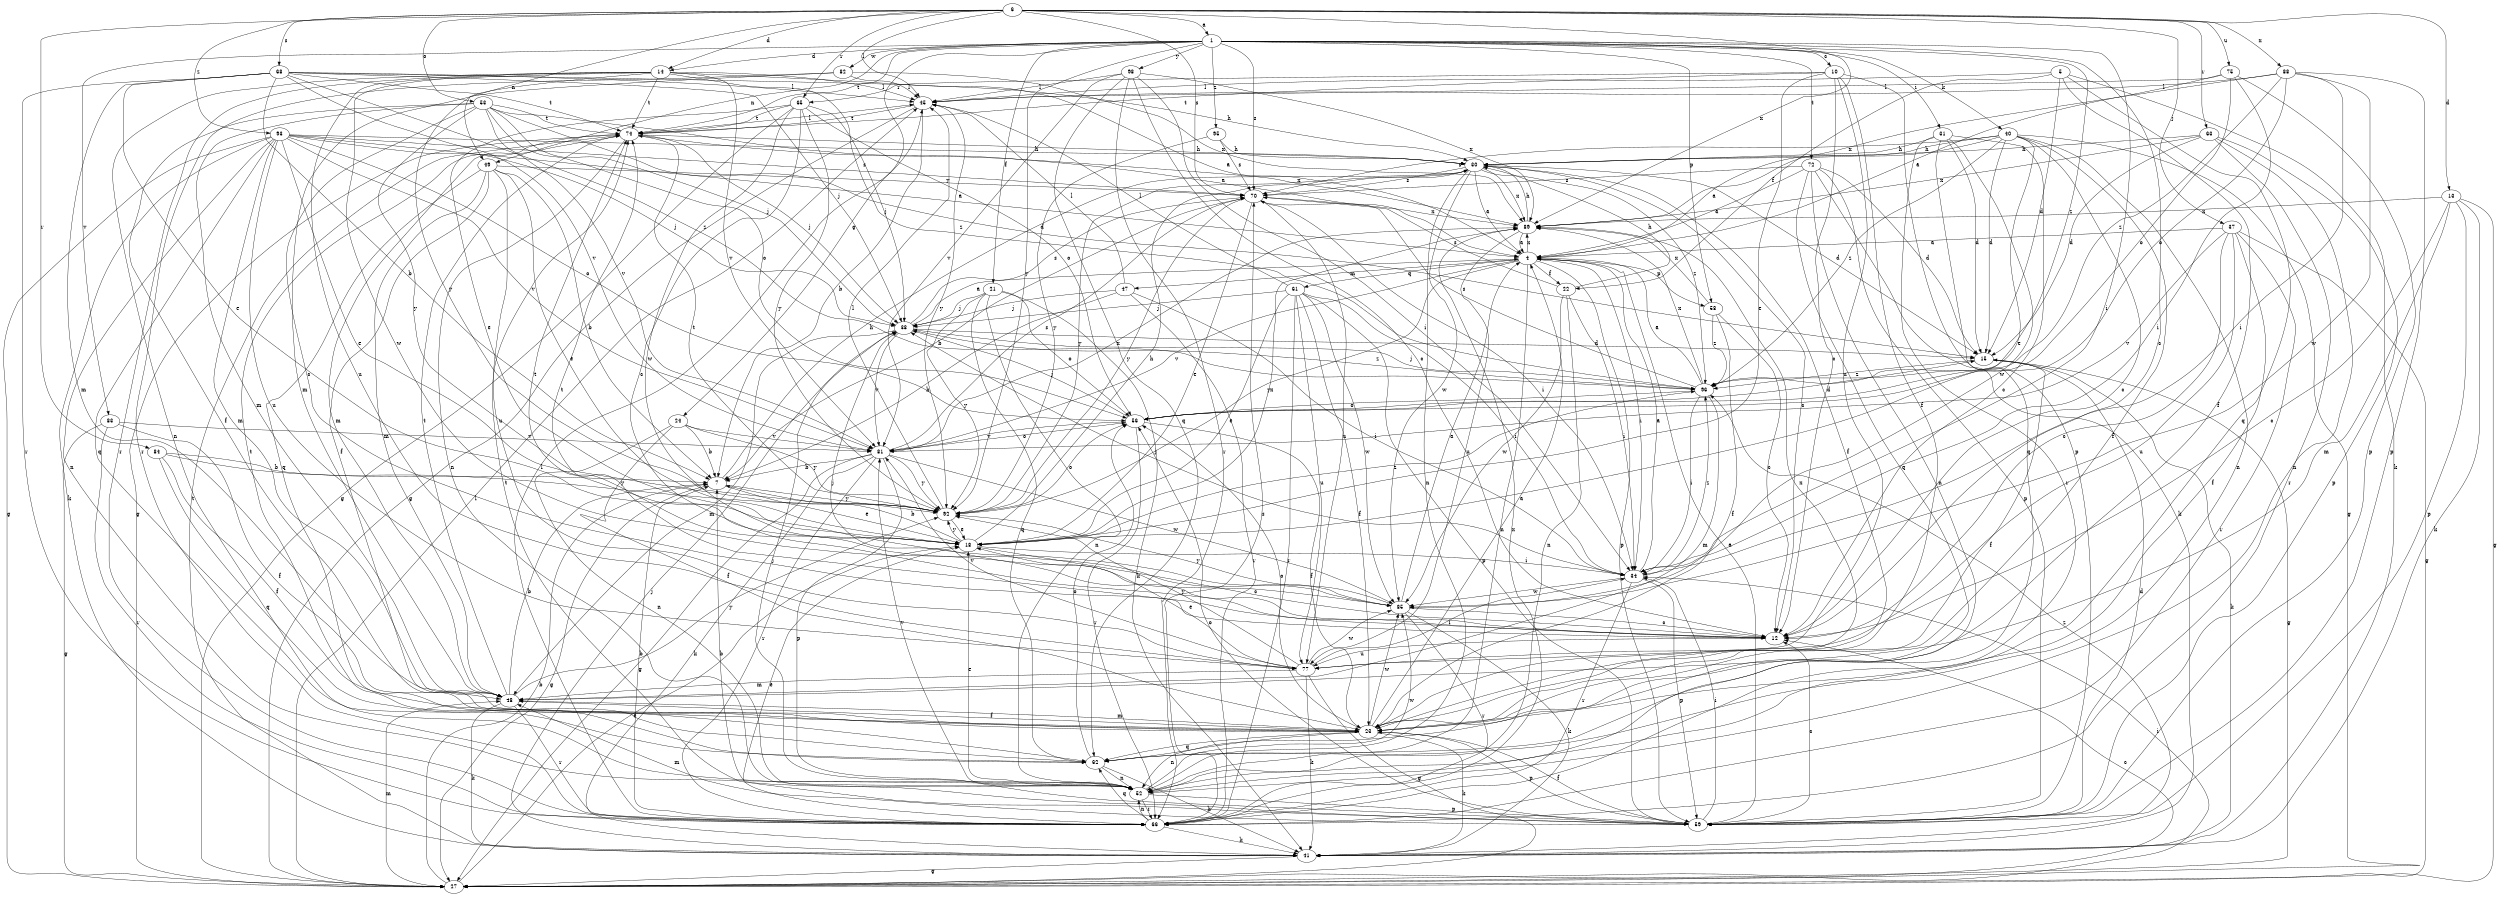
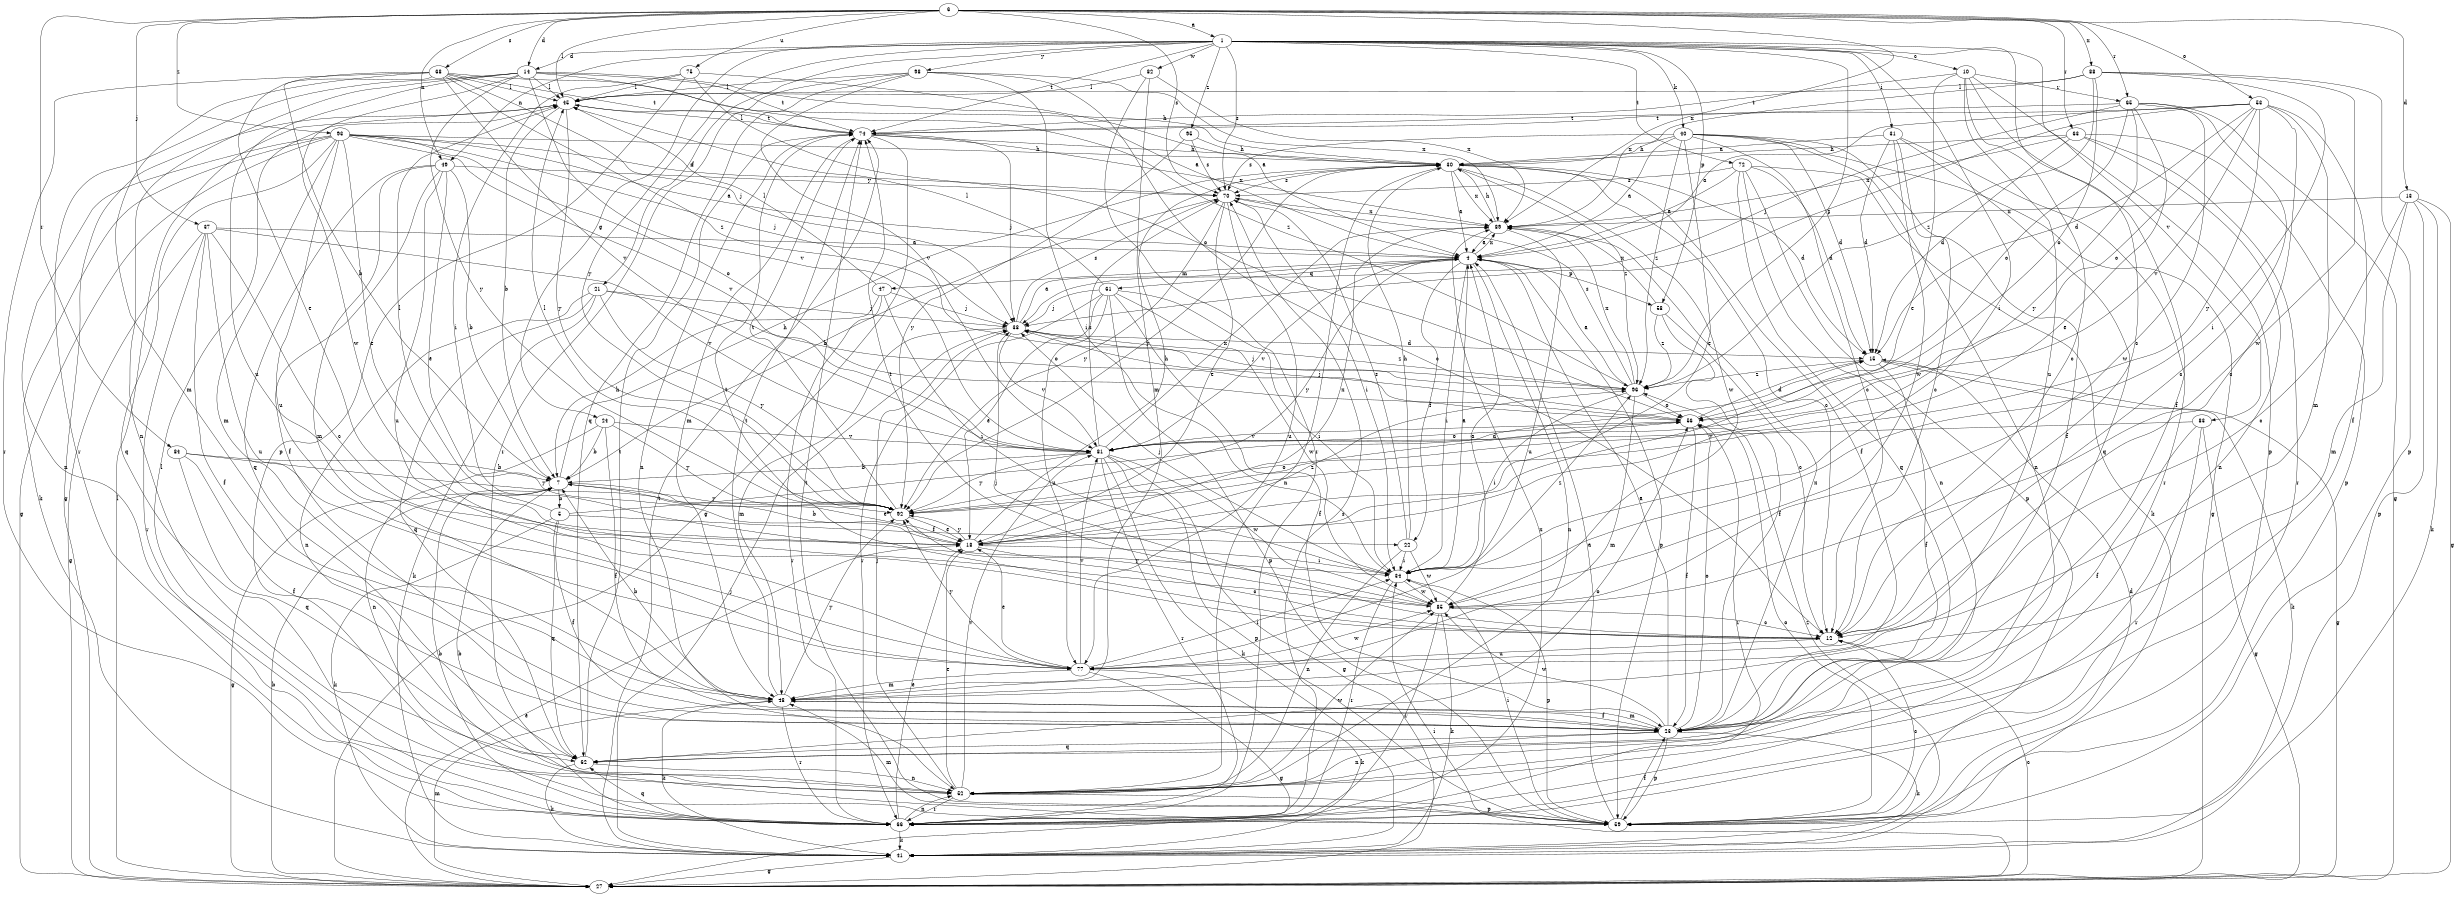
(1901, 150) -> (1721, 150)
none -> (559, 498)
(1856, 613) -> (1801, 440)
